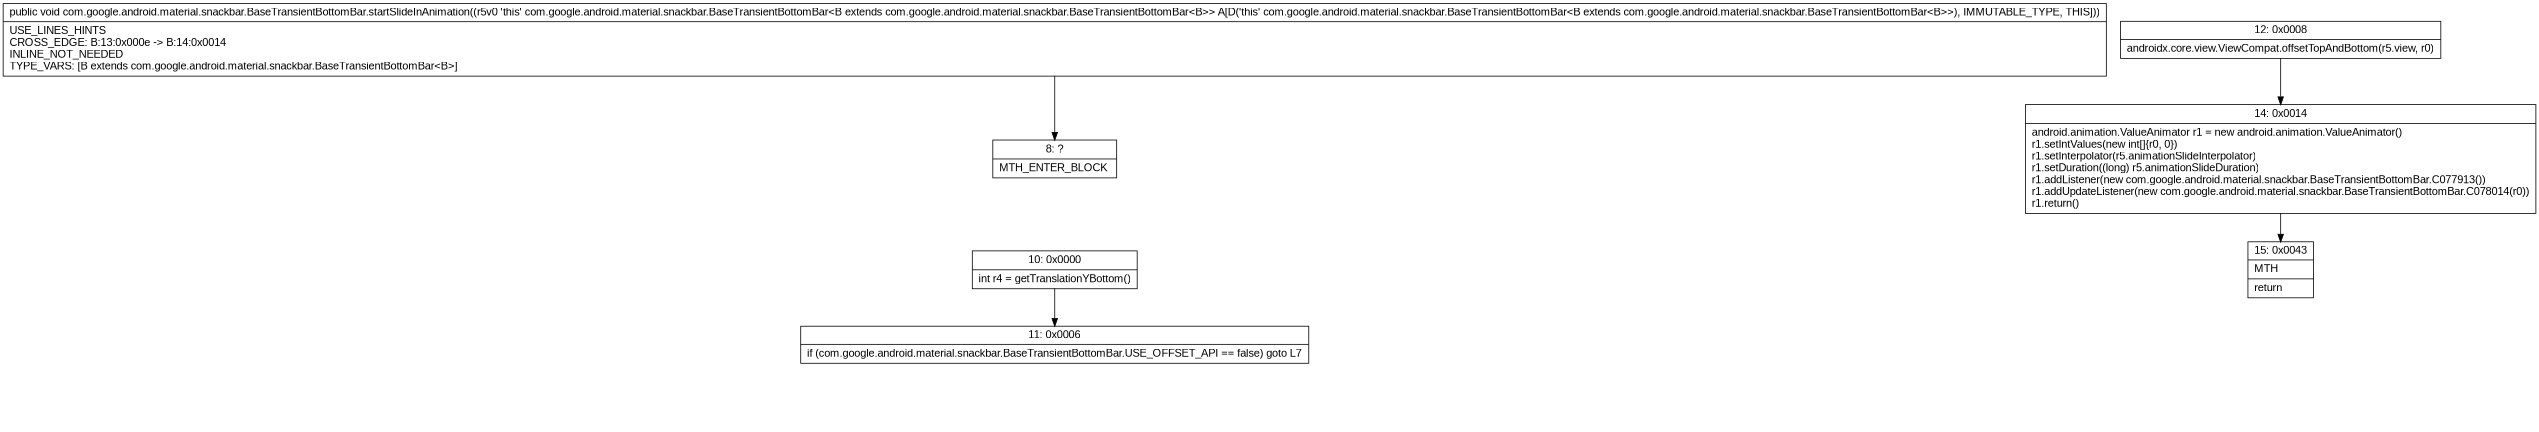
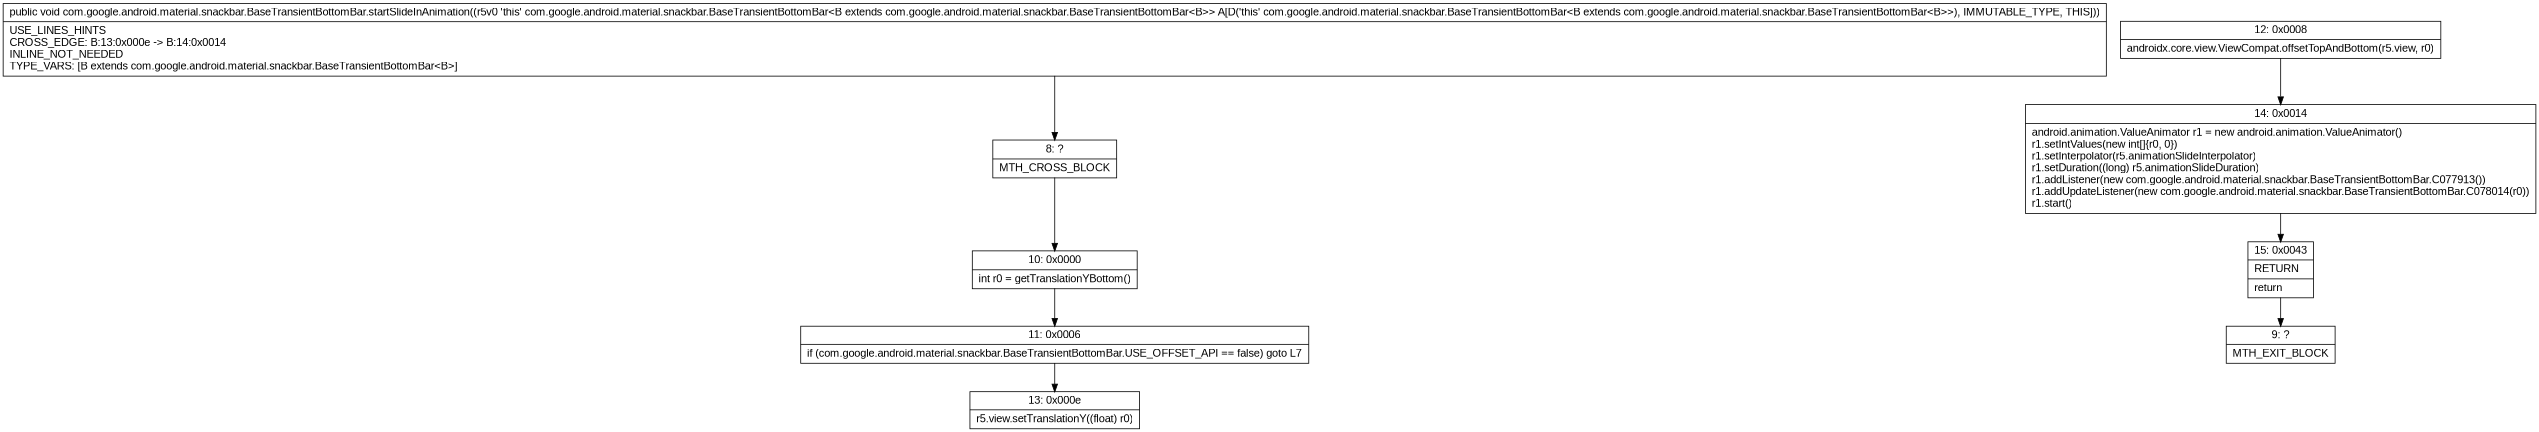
(1054, 168) -> (1055, 168)
(2056, 204) -> (2052, 204)
none -> (1055, 210)
(2266, 269) -> (2277, 269)
(1055, 279) -> (1055, 279)
none -> (2281, 345)
none -> (1055, 410)
